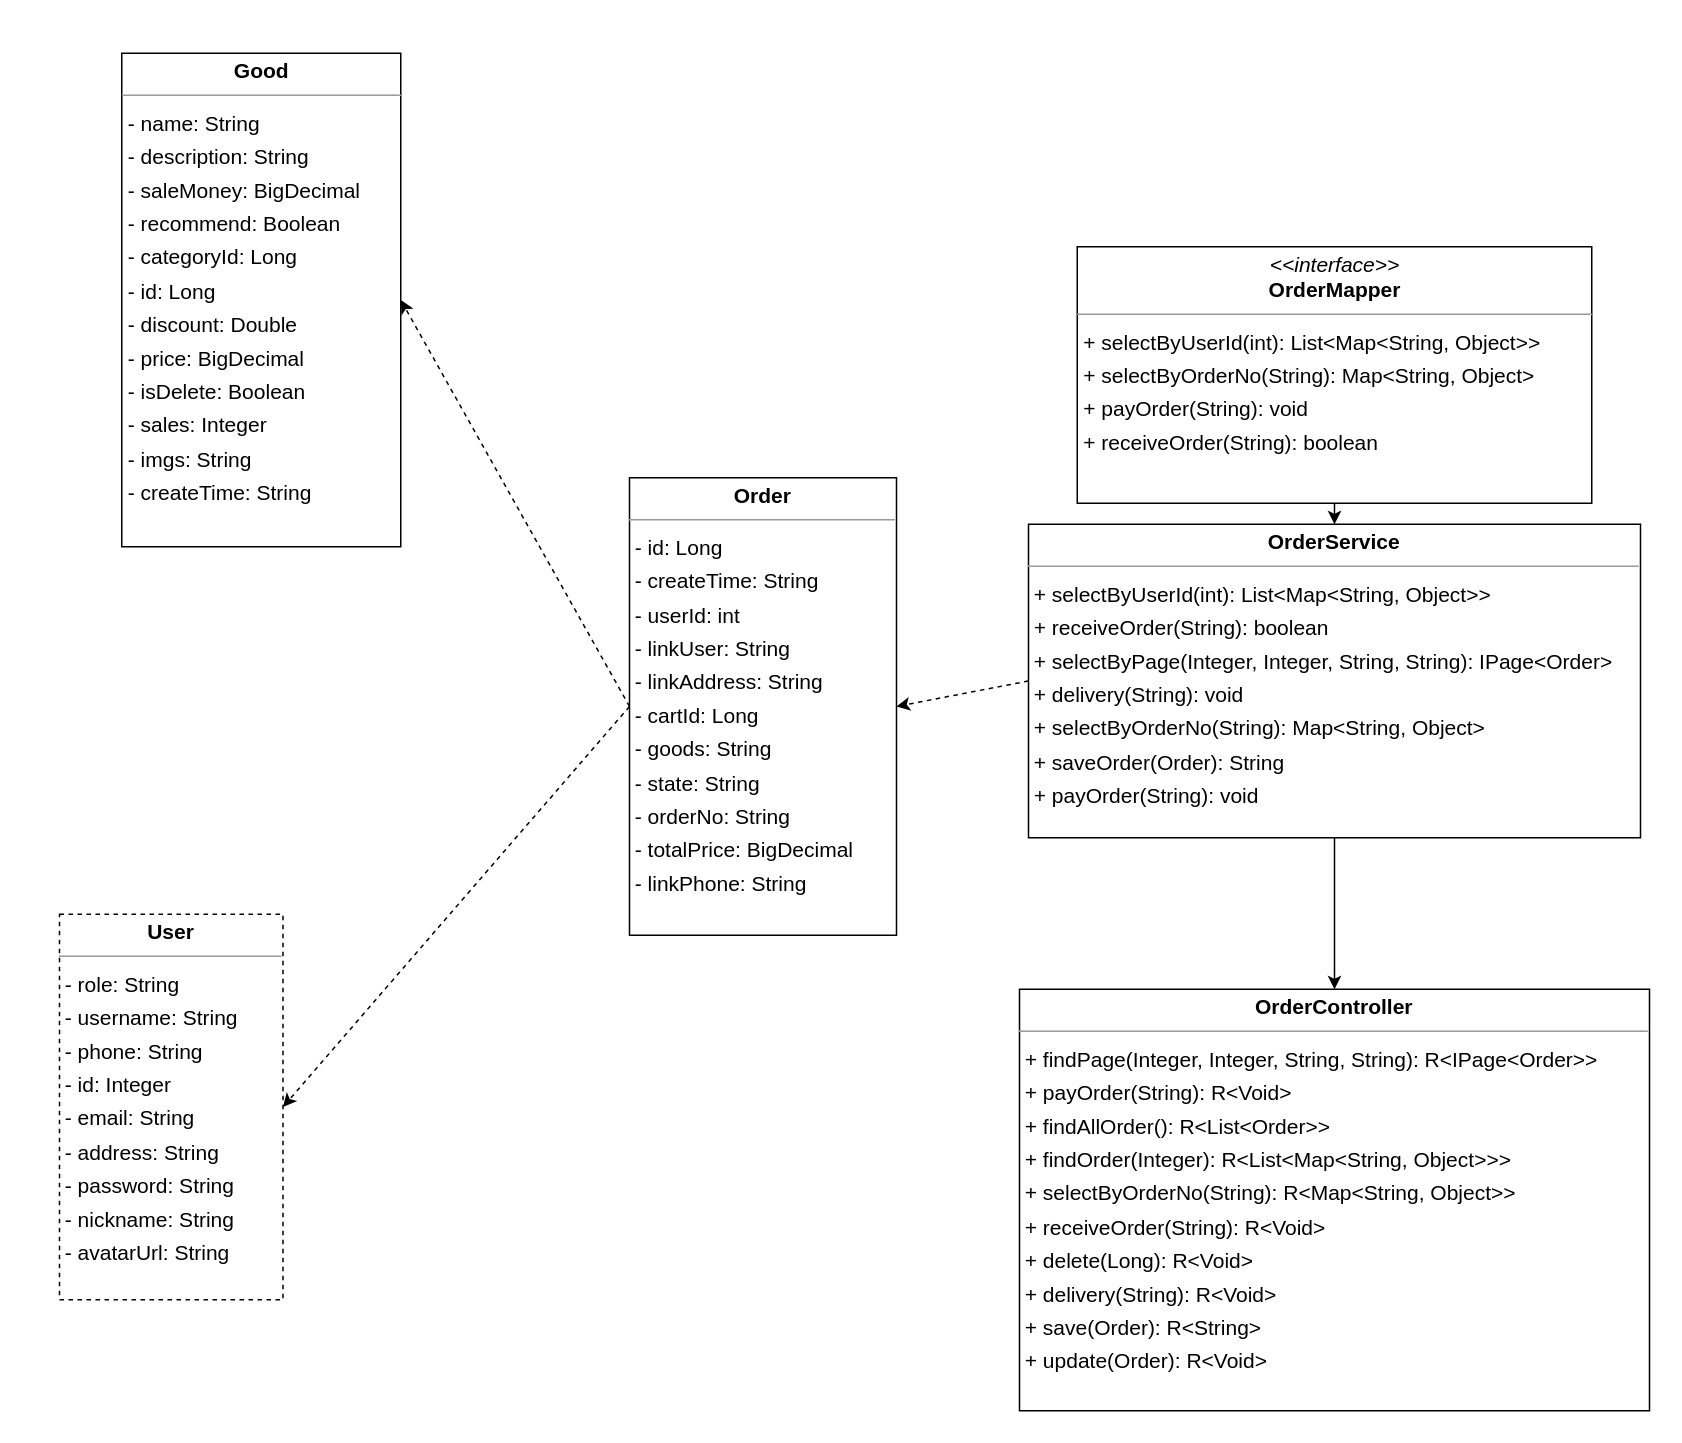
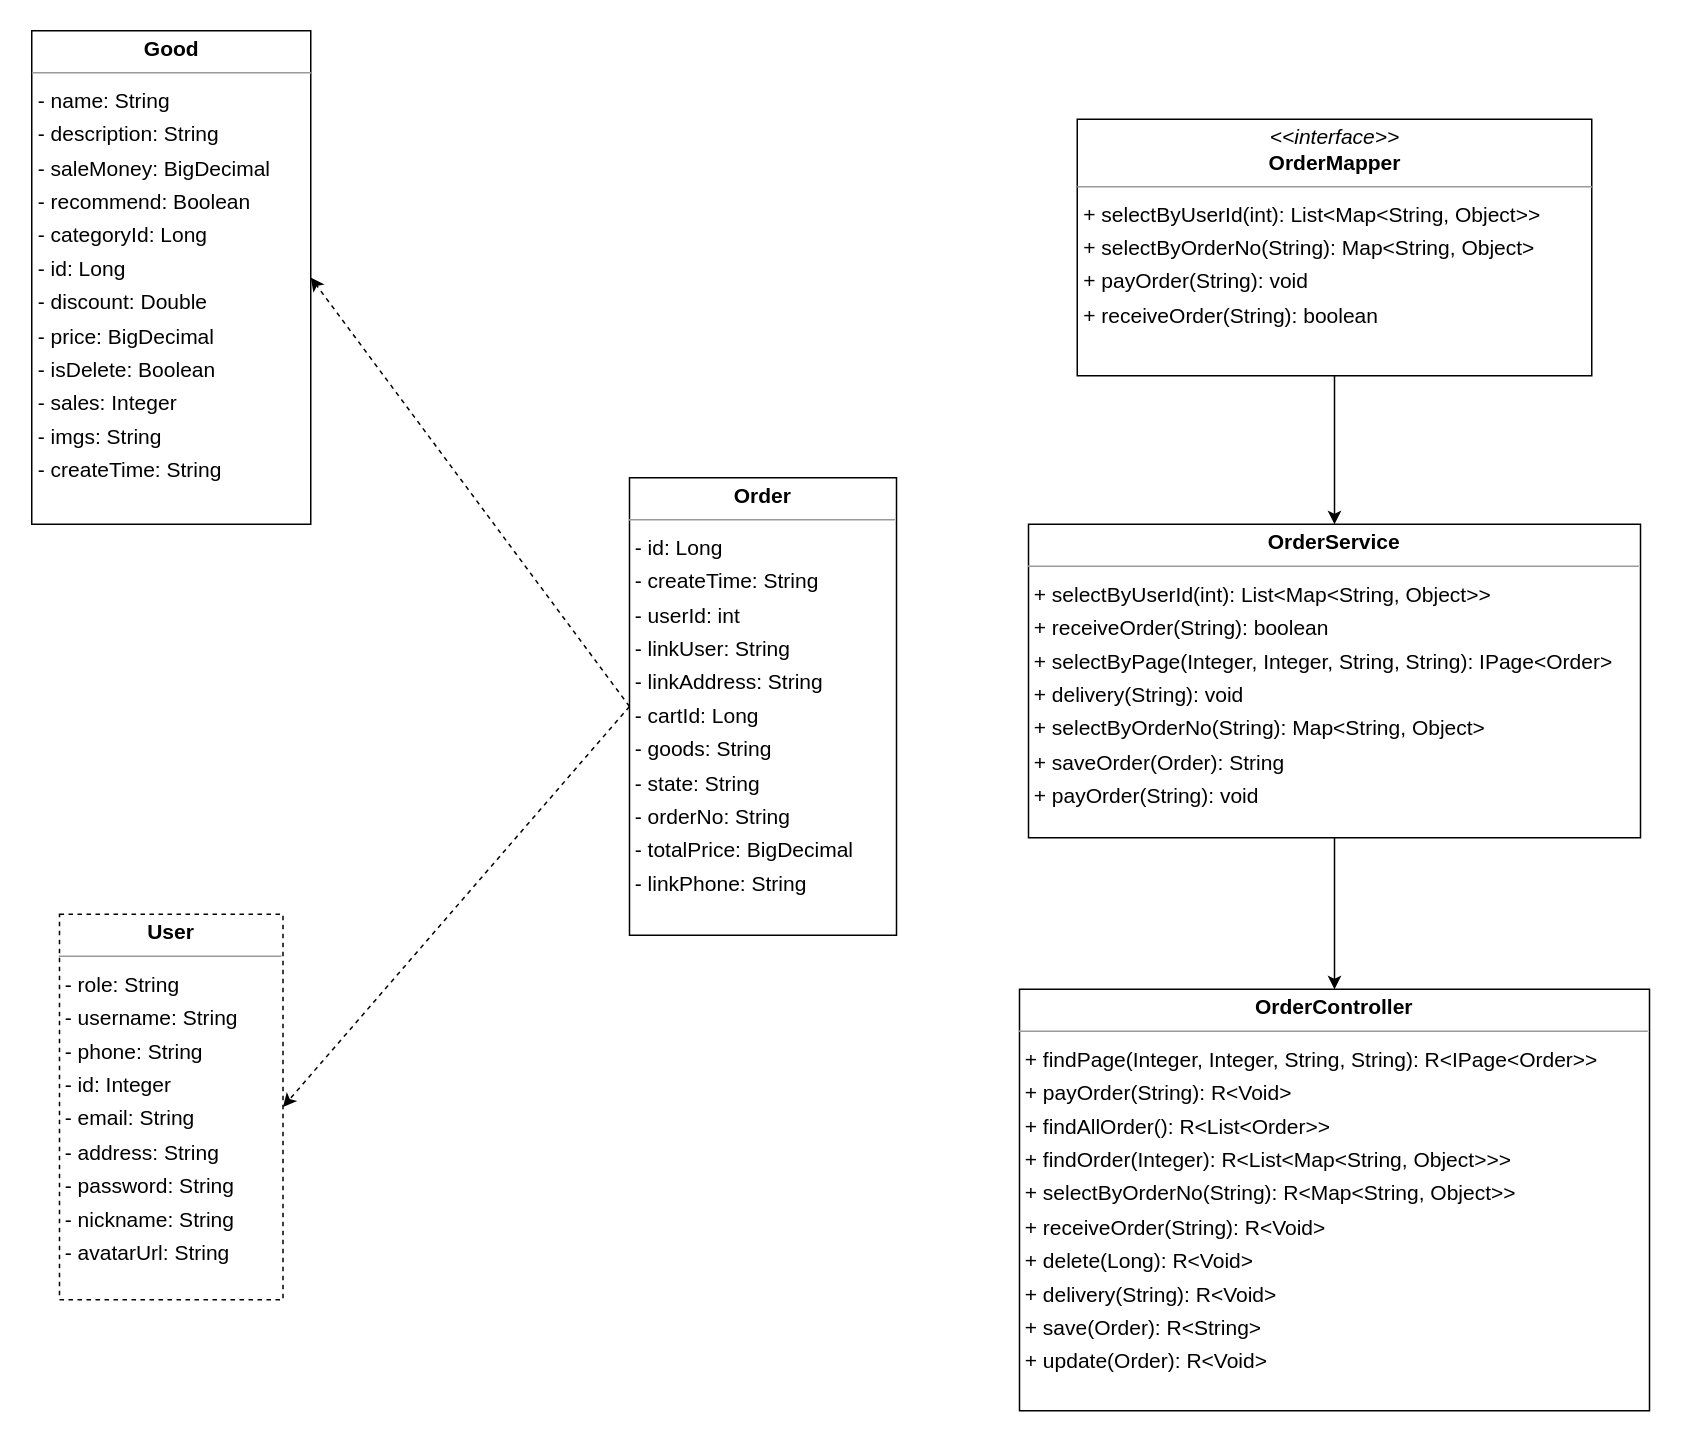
(261, 300) -> (171, 278)
(1334, 375) -> (1334, 248)
(967, 693) -> none
